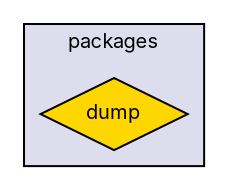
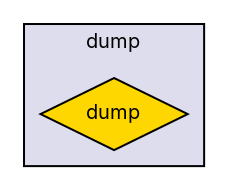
(114, 43) -> (114, 43)
